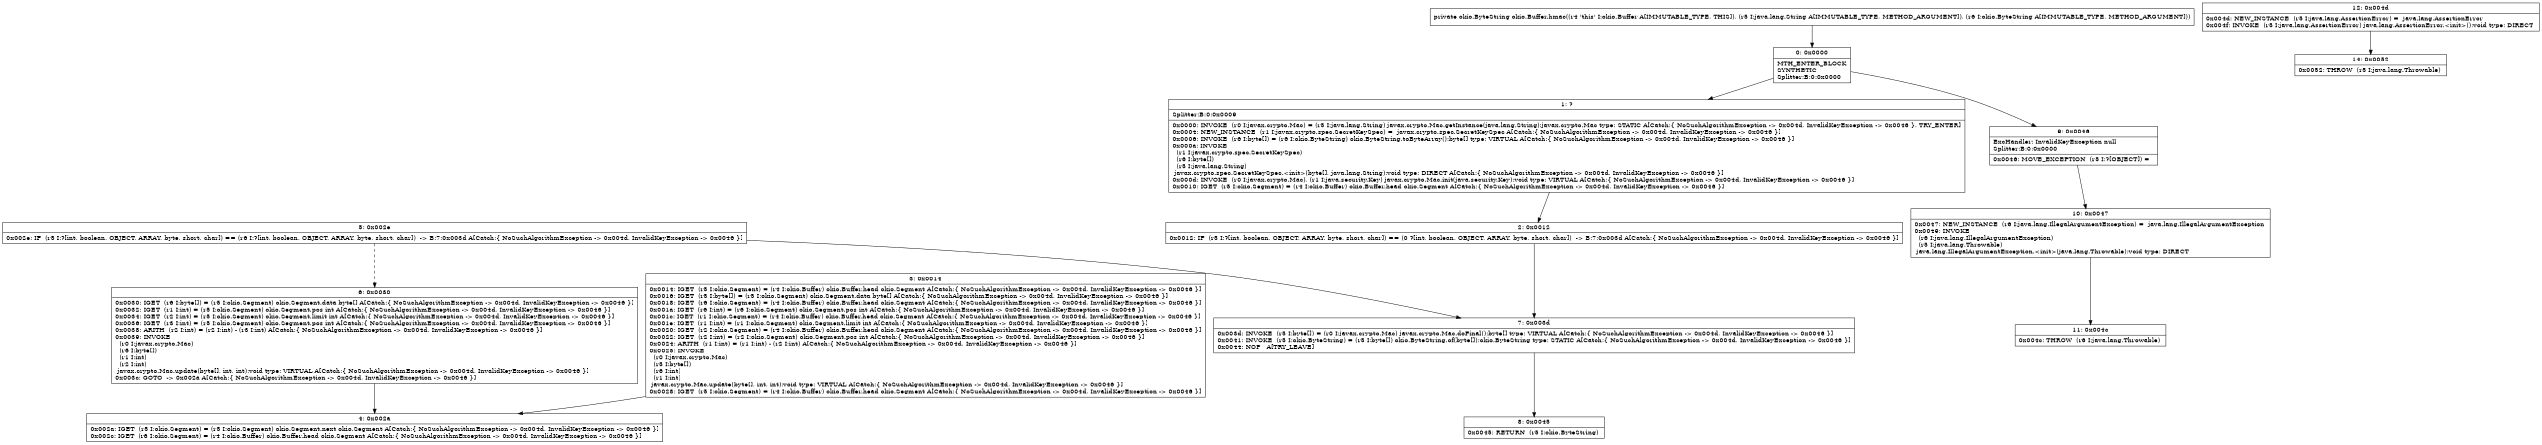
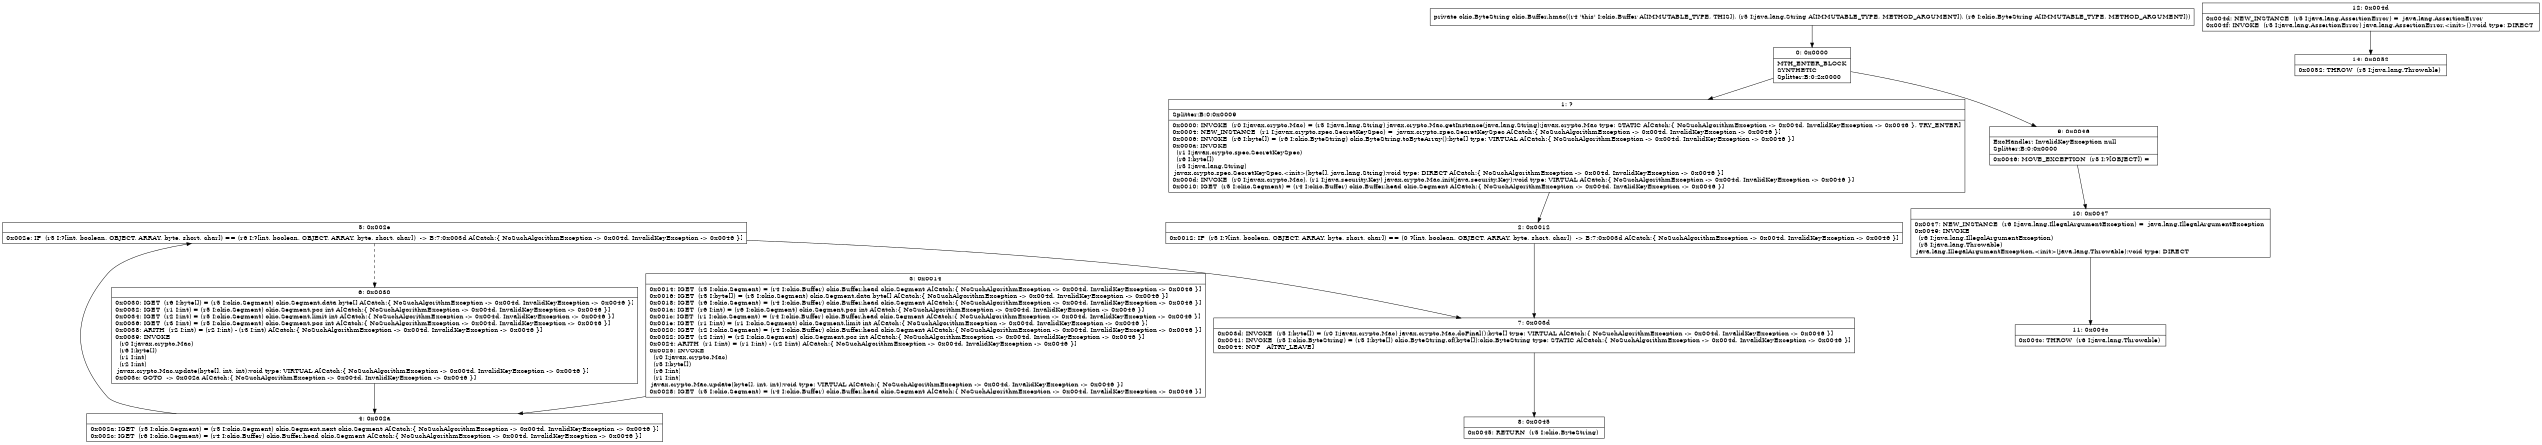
(1809, 77) -> (1809, 77)
none -> (81, 328)
